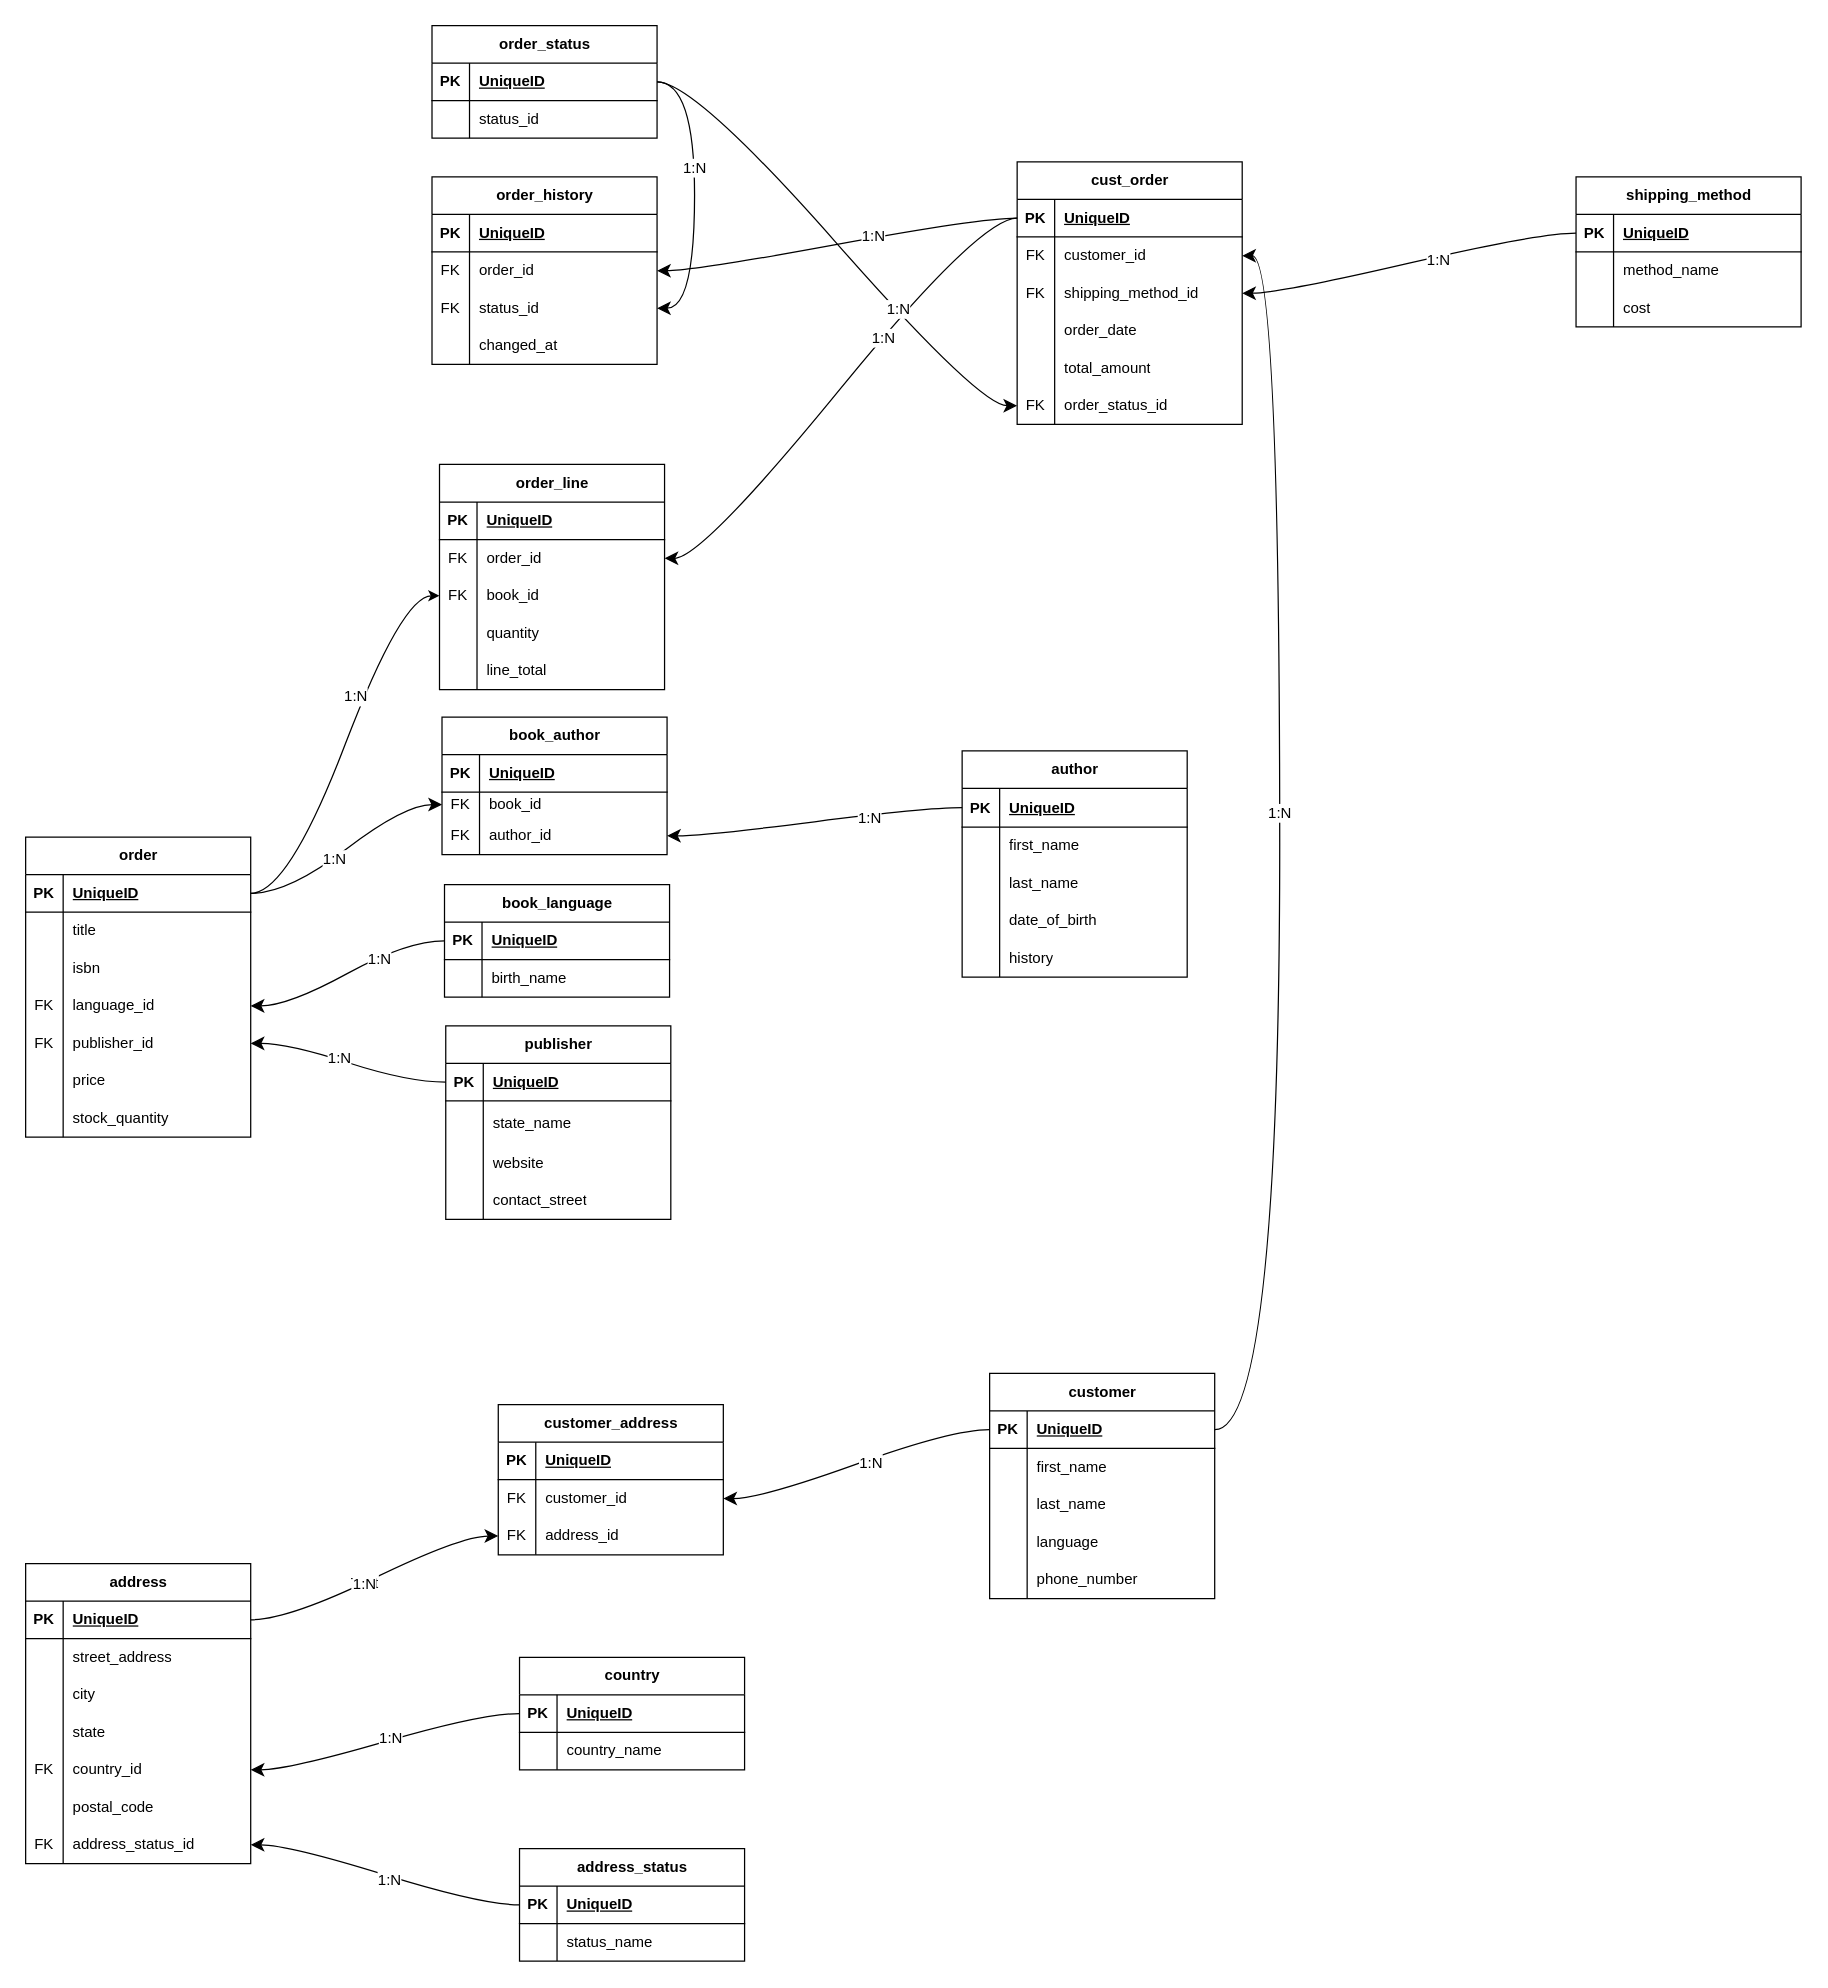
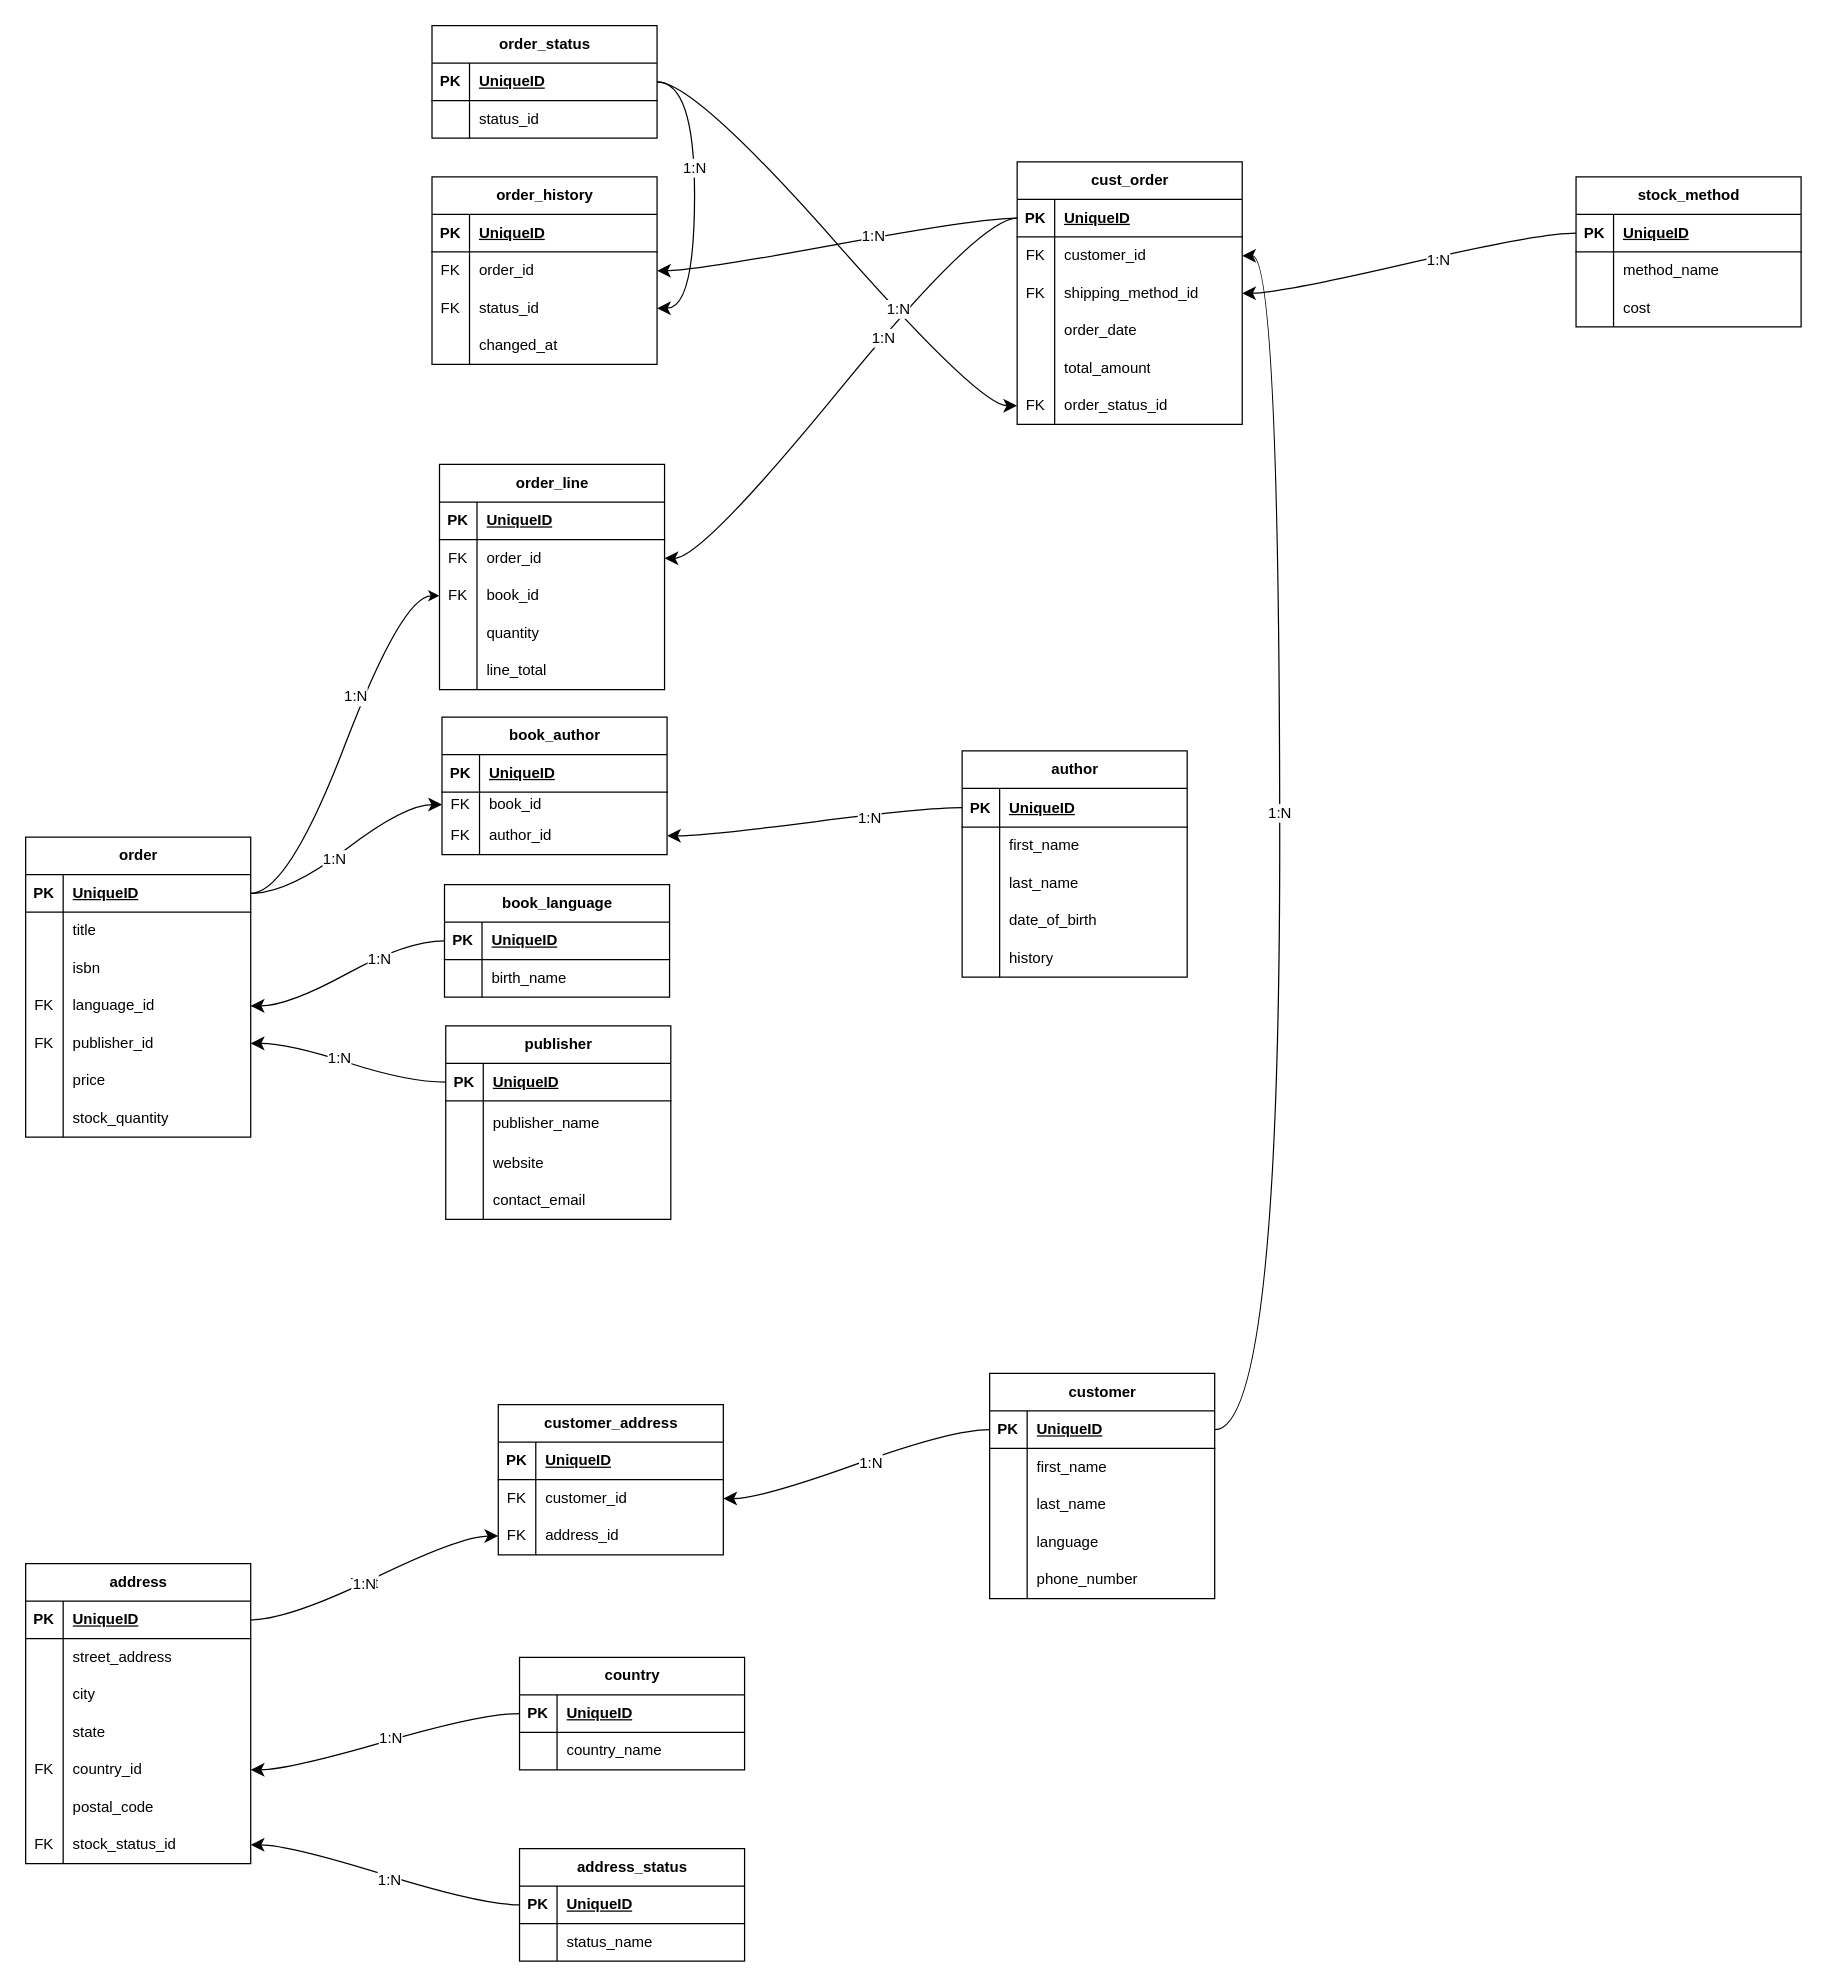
(1689, 196) -> (1689, 196)
(535, 1123) -> (548, 1123)
(552, 1201) -> (544, 1201)
(143, 1844) -> (134, 1844)
